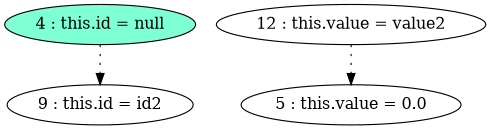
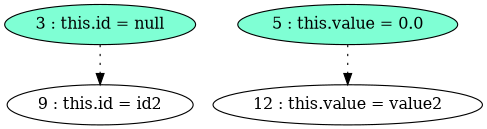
(100, 25) -> (100, 25)
(351, 59) -> (348, 59)
(351, 105) -> (348, 25)
